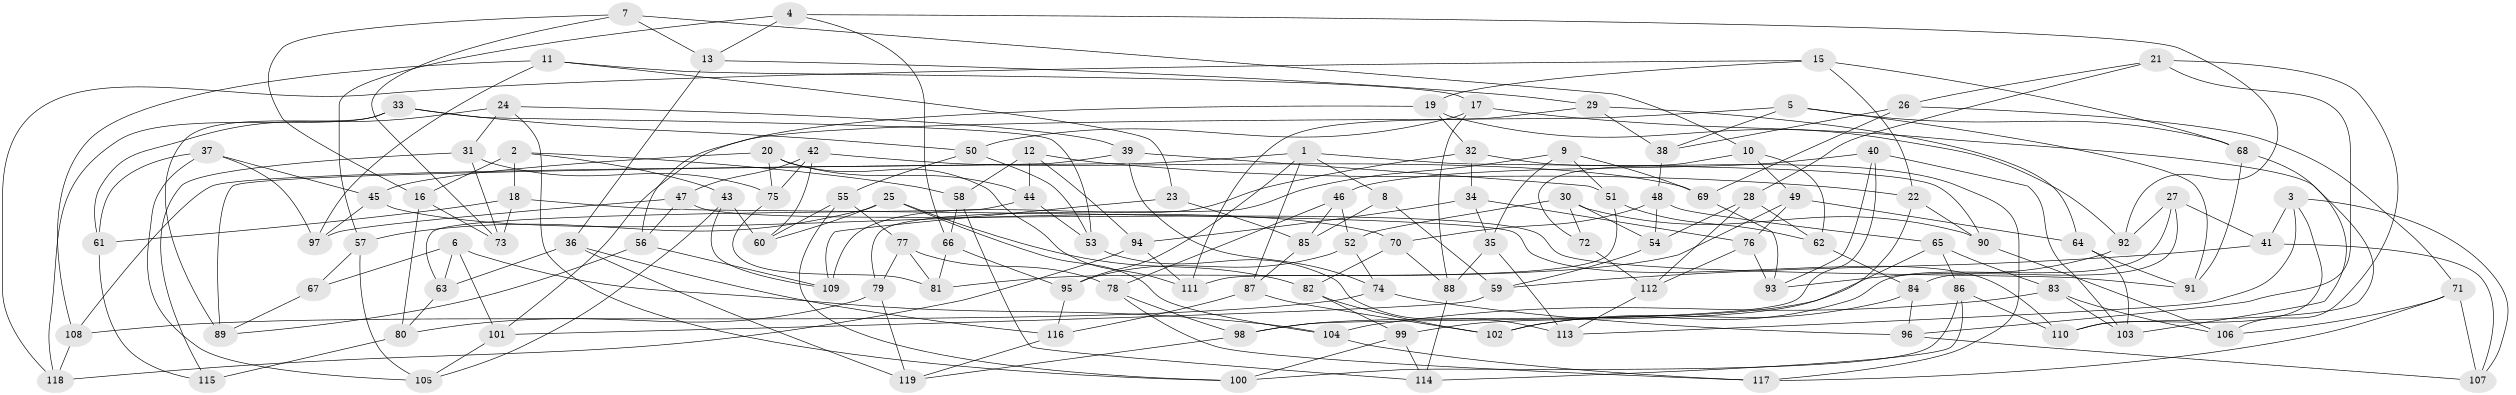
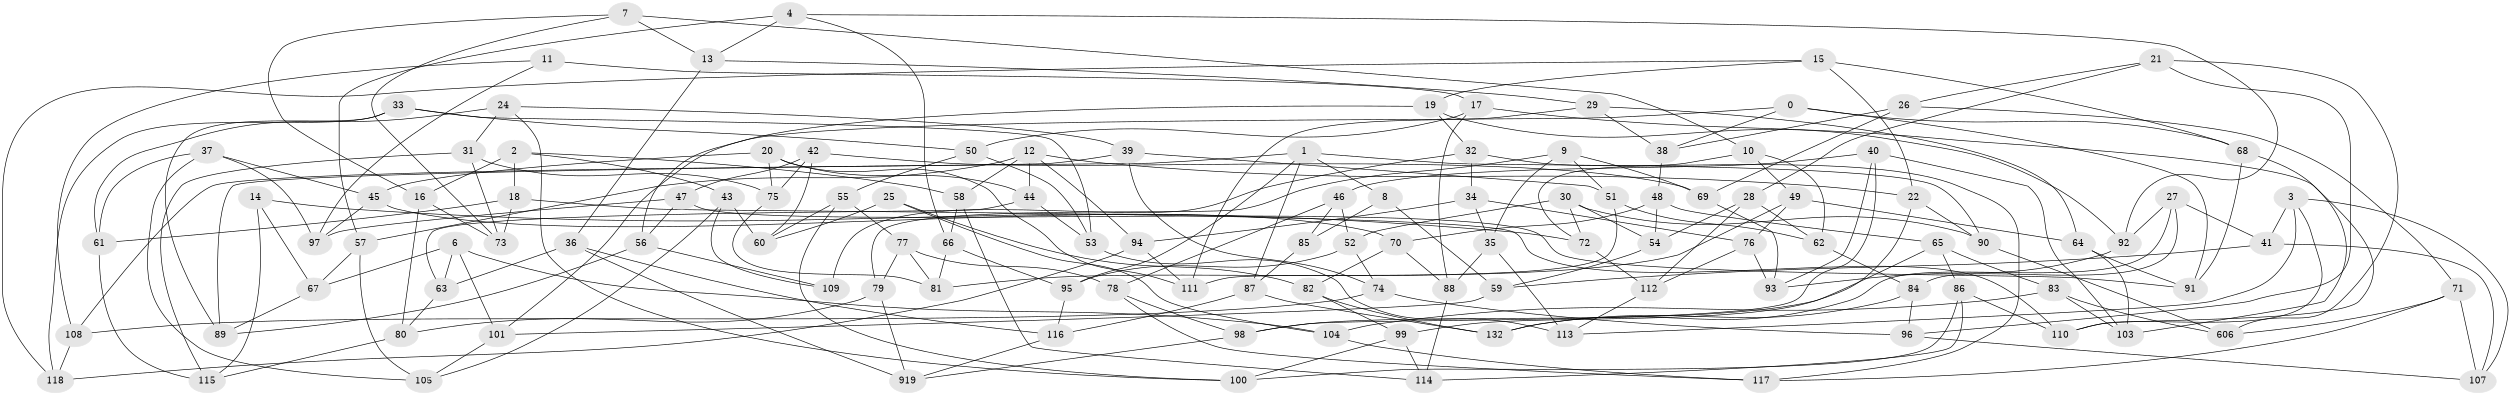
(1791, 106) -> (1791, 106)
none -> (256, 198)
(1172, 198) -> none
(665, 230) -> (678, 184)
(1495, 335) -> (1495, 335)
(2226, 335) -> (2226, 335)
(908, 381) -> (908, 381)
